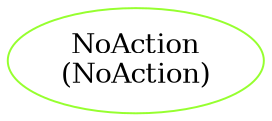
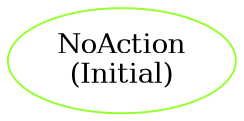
(136, 61) -> (122, 61)
